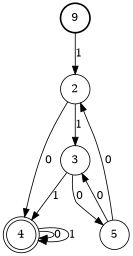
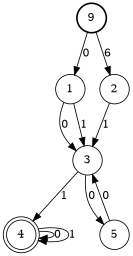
(79, 54) -> (108, 54)
none -> (70, 89)
(42, 153) -> none
(103, 164) -> none
